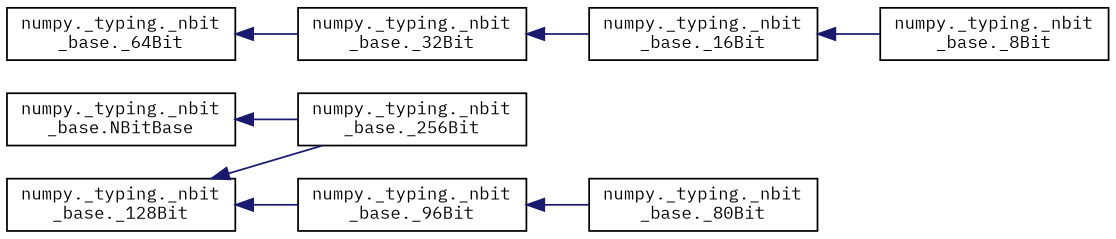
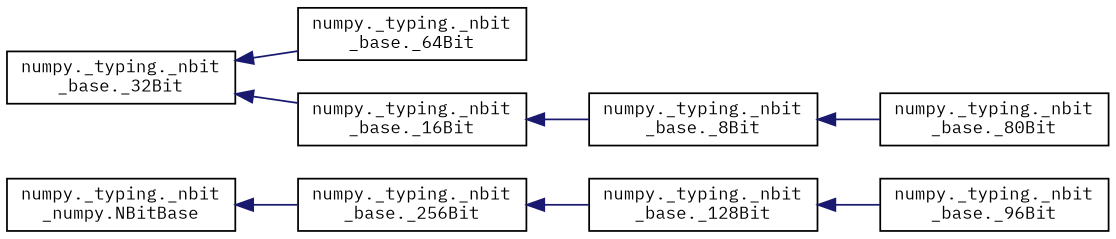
(276, 34) -> (276, 54)
(121, 119) -> (121, 205)
(275, 160) -> (567, 205)
(567, 205) -> (858, 119)
